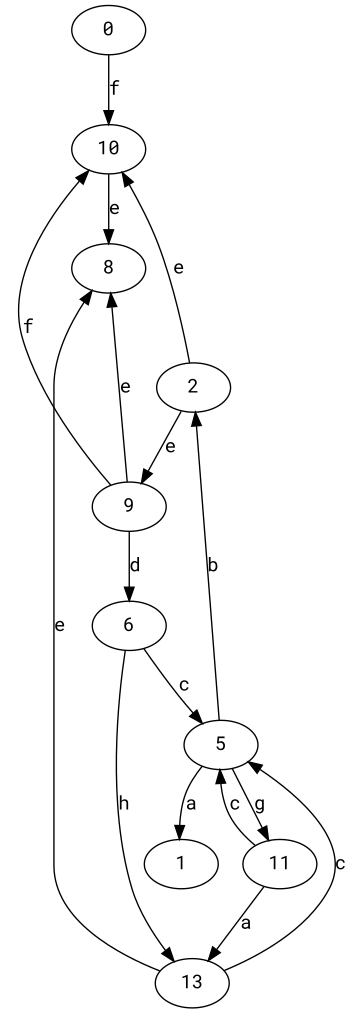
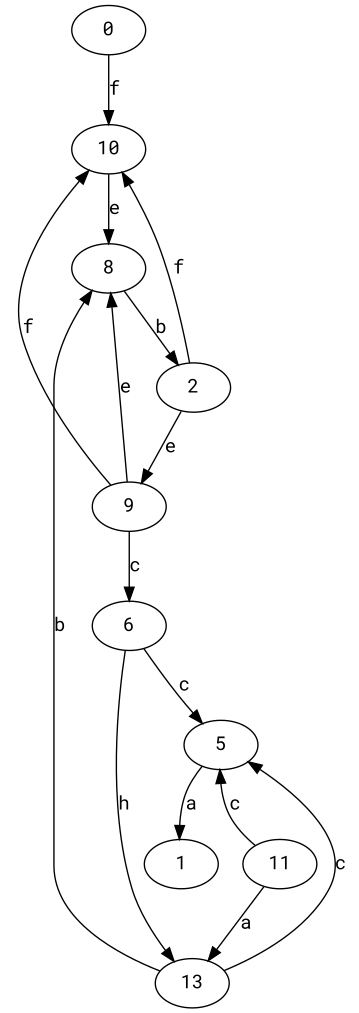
(179, 268) -> (179, 268)
(135, 566) -> (135, 566)
(208, 573) -> (147, 322)
(60, 626) -> (60, 626)
(247, 798) -> none
